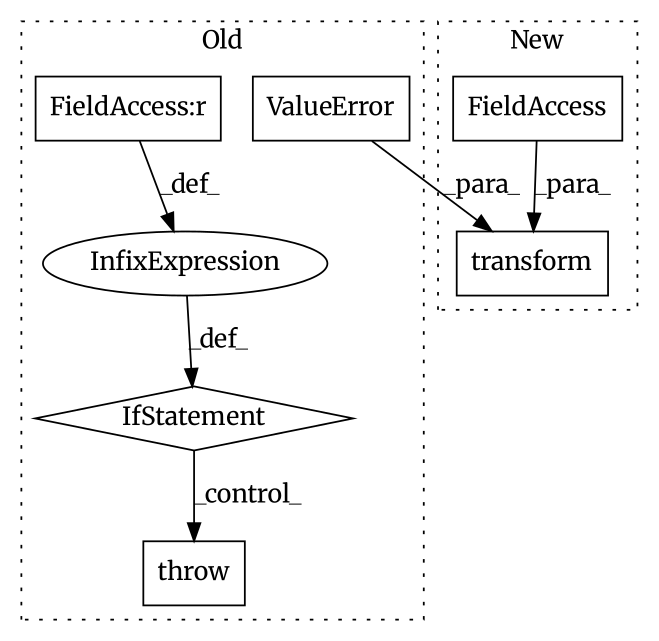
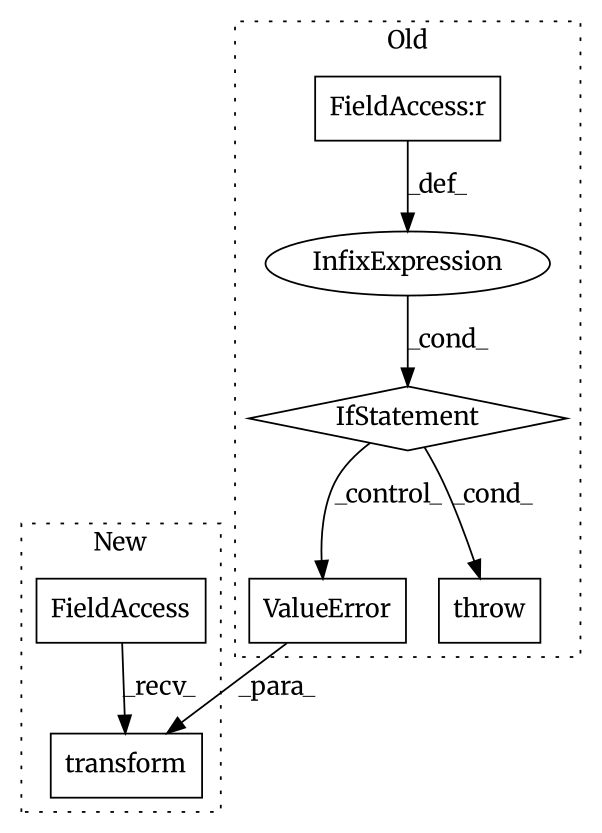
(572, 186) -> (159, 688)
(219, 341) -> (449, 341)
none -> (330, 495)
(248, 496) -> (493, 496)
